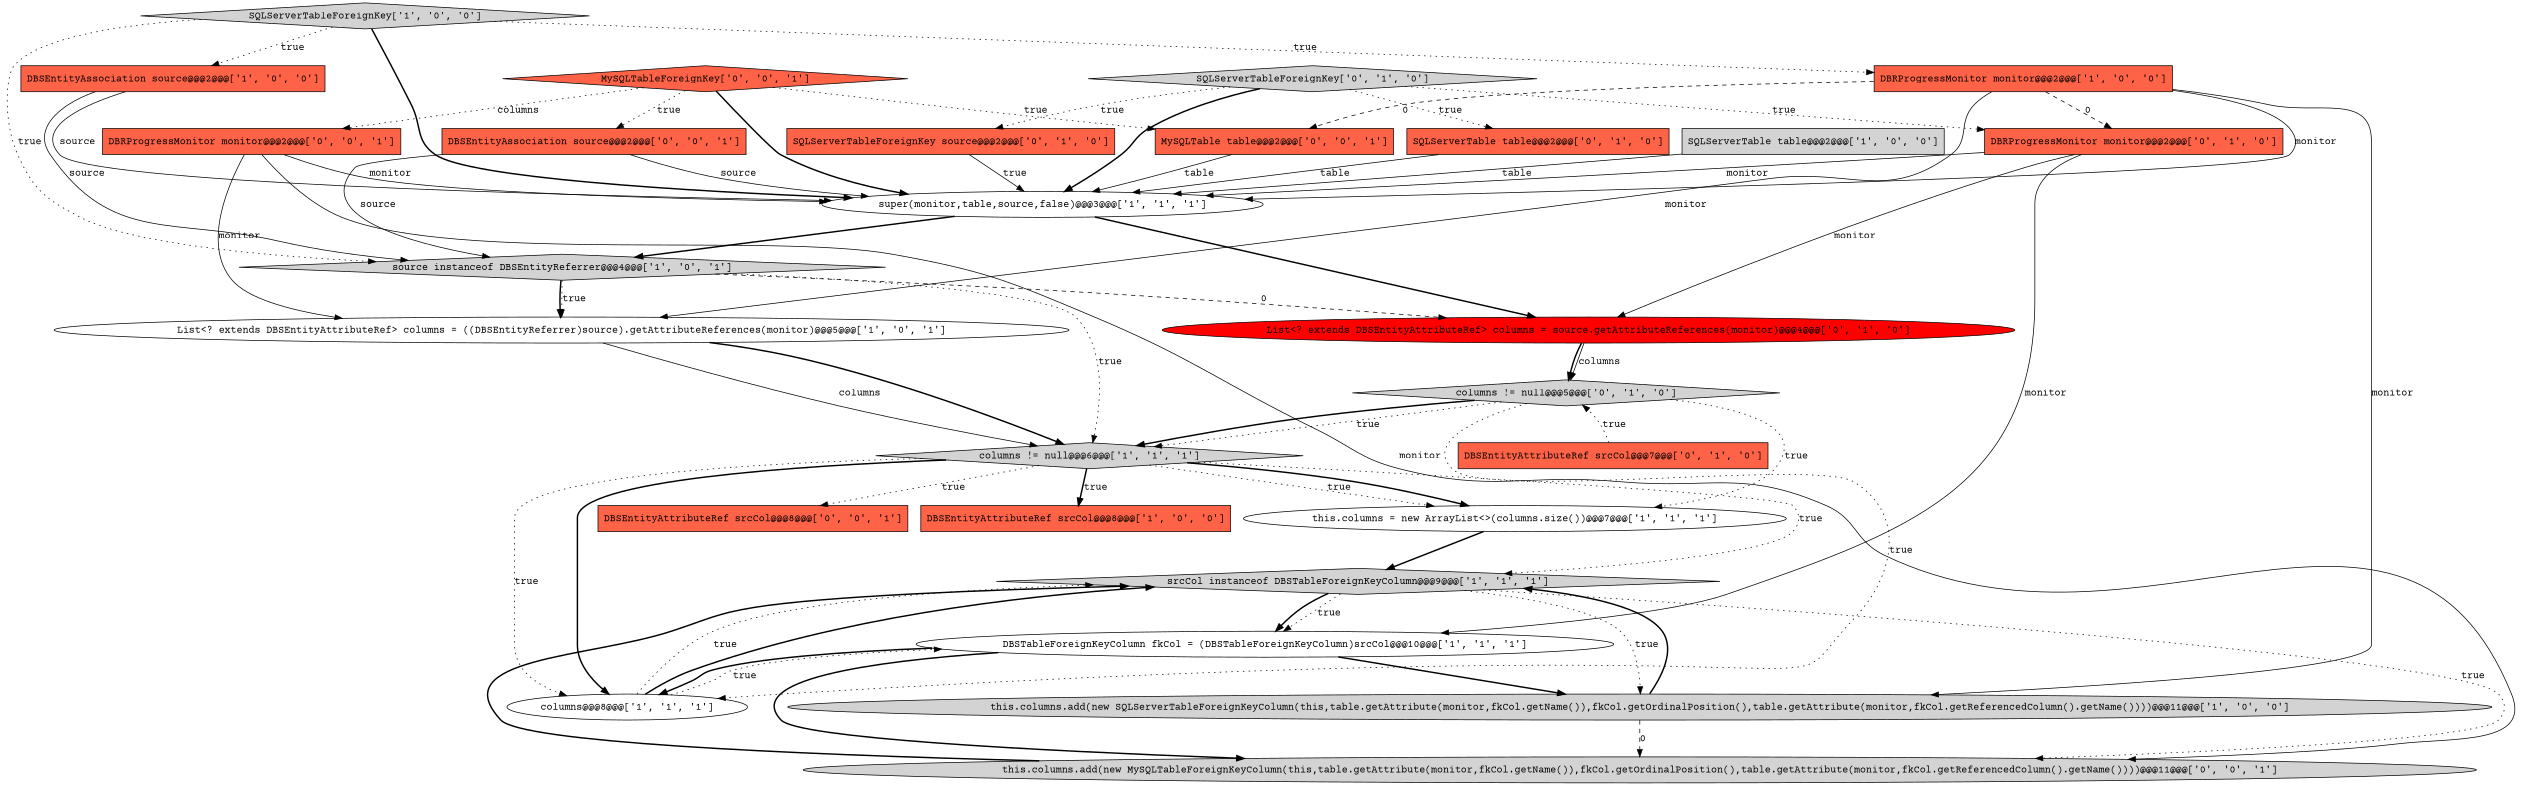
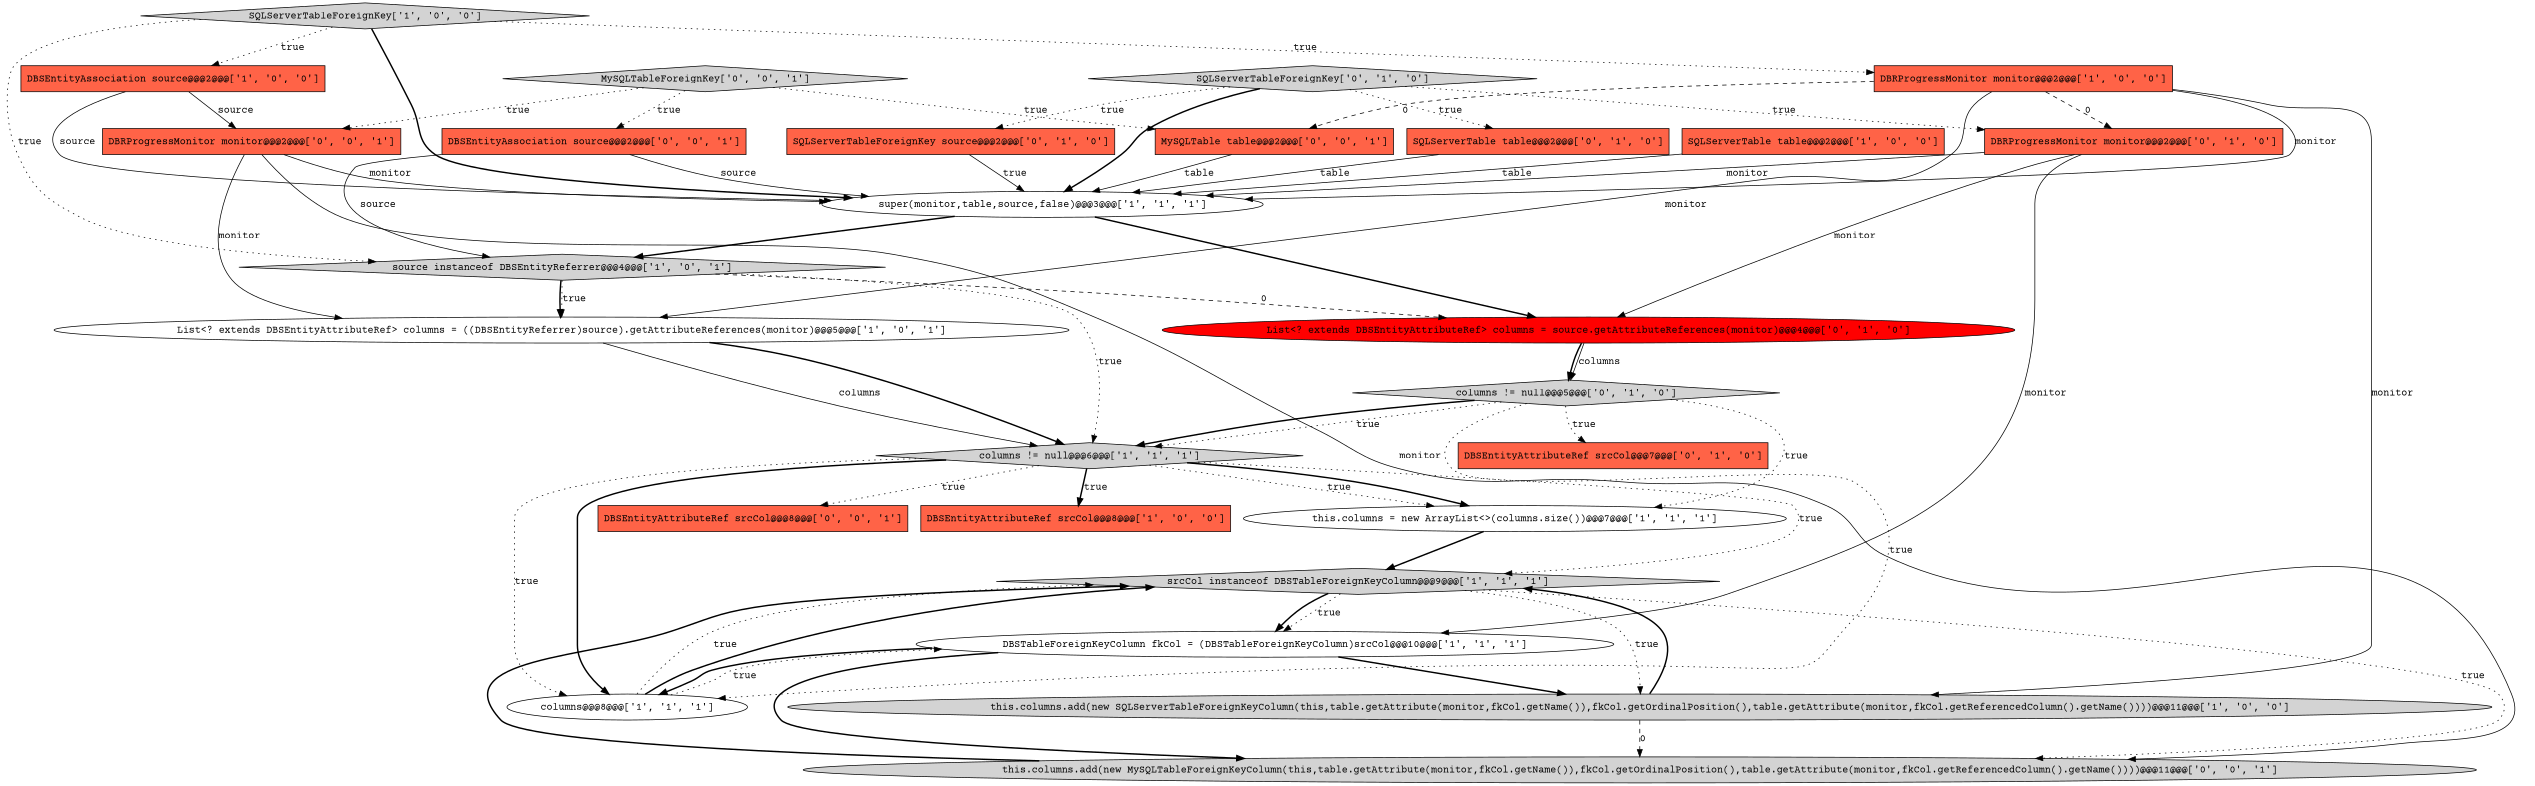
(705, 79) -> (705, 79)
(518, 110) -> (518, 110)
(1813, 142) -> (1813, 142)
(796, 162) -> none
(169, 226) -> (209, 108)
(1601, 425) -> (1569, 424)
